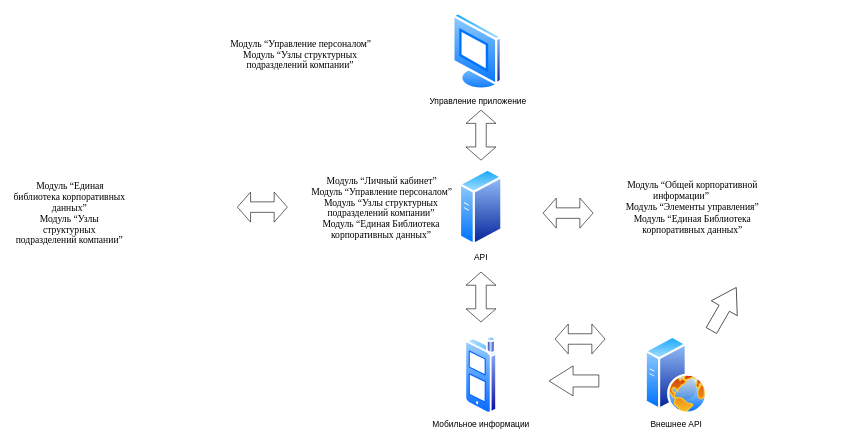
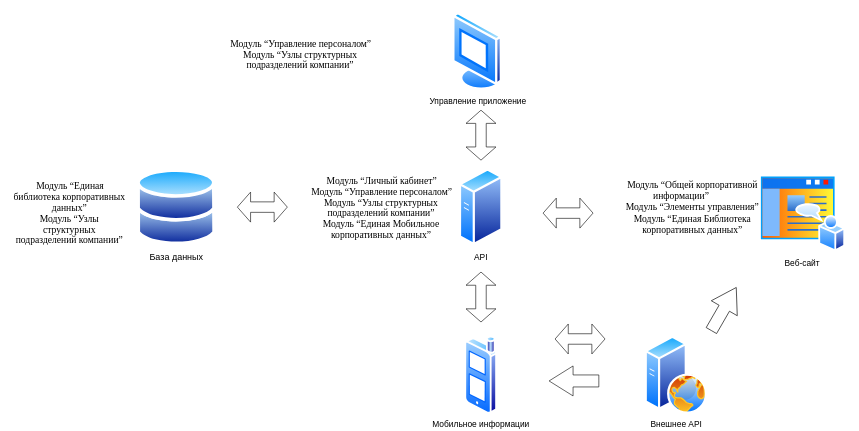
none -> (176, 207)
(381, 213) -> (381, 213)
none -> (803, 213)
